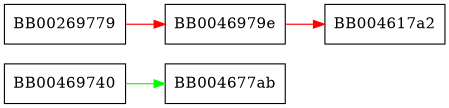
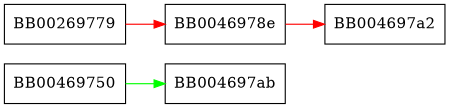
(225, 24) -> (225, 24)
(385, 24) -> (385, 24)
(65, 84) -> (65, 84)
(225, 84) -> (225, 84)
